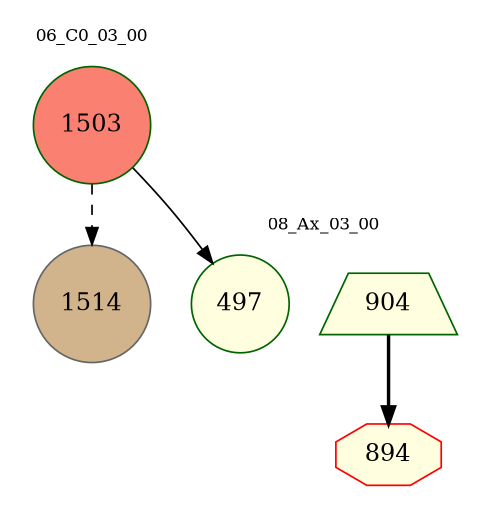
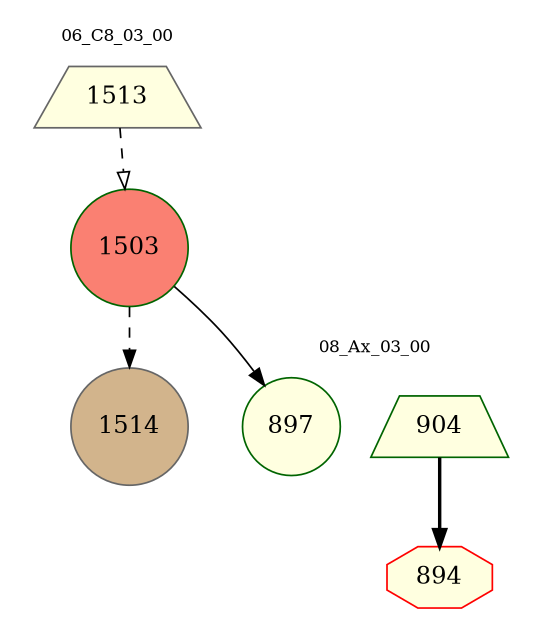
(92, 37) -> (118, 37)
none -> (118, 97)
(240, 304) -> (291, 427)
